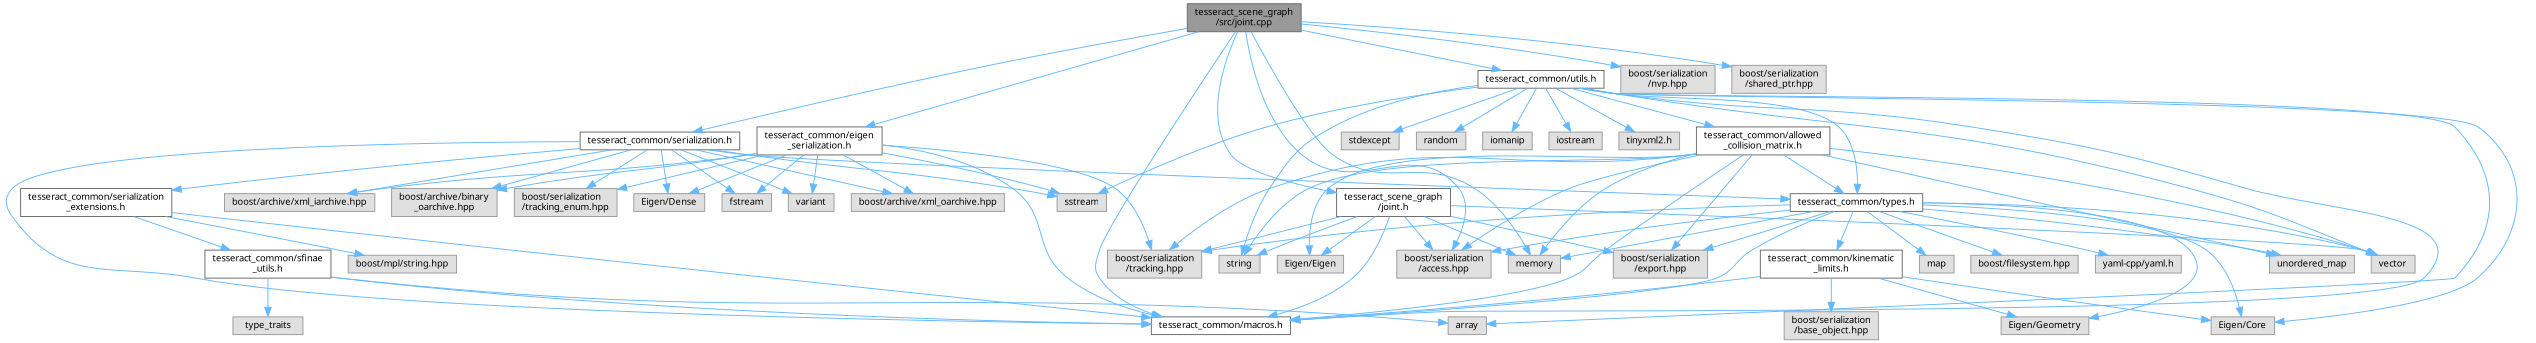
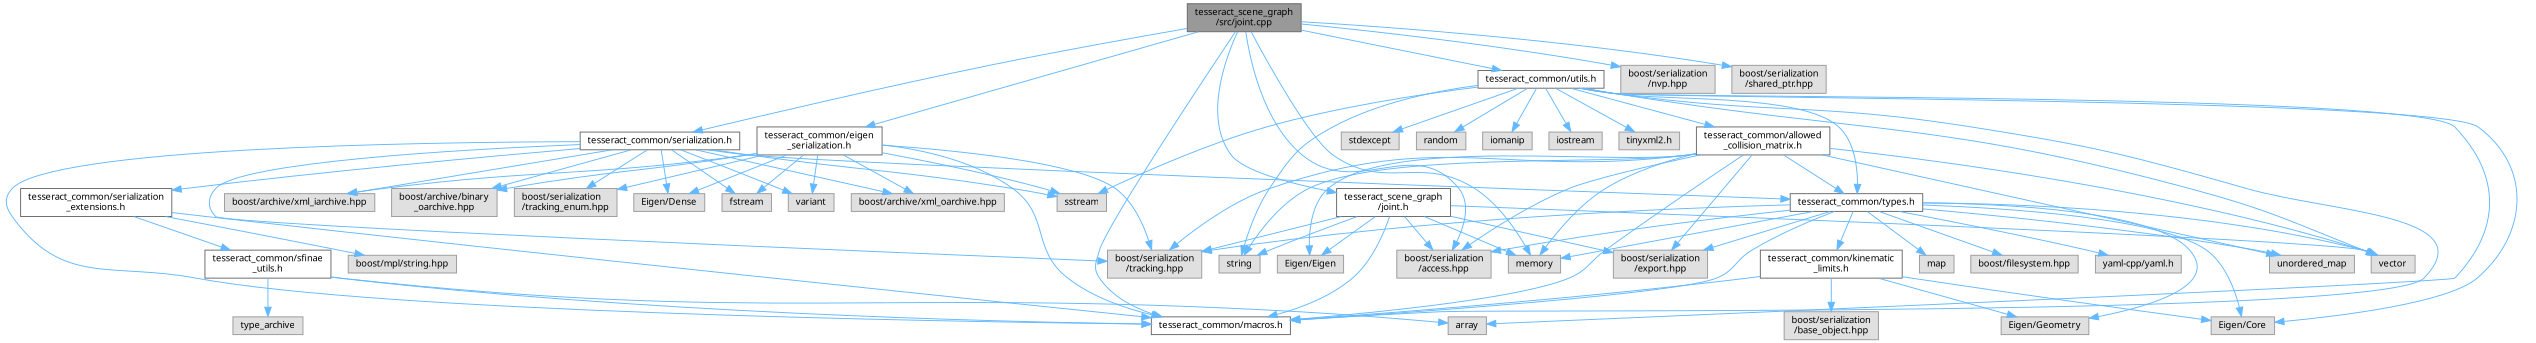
none -> (457, 232)
(268, 326) -> (268, 326)
